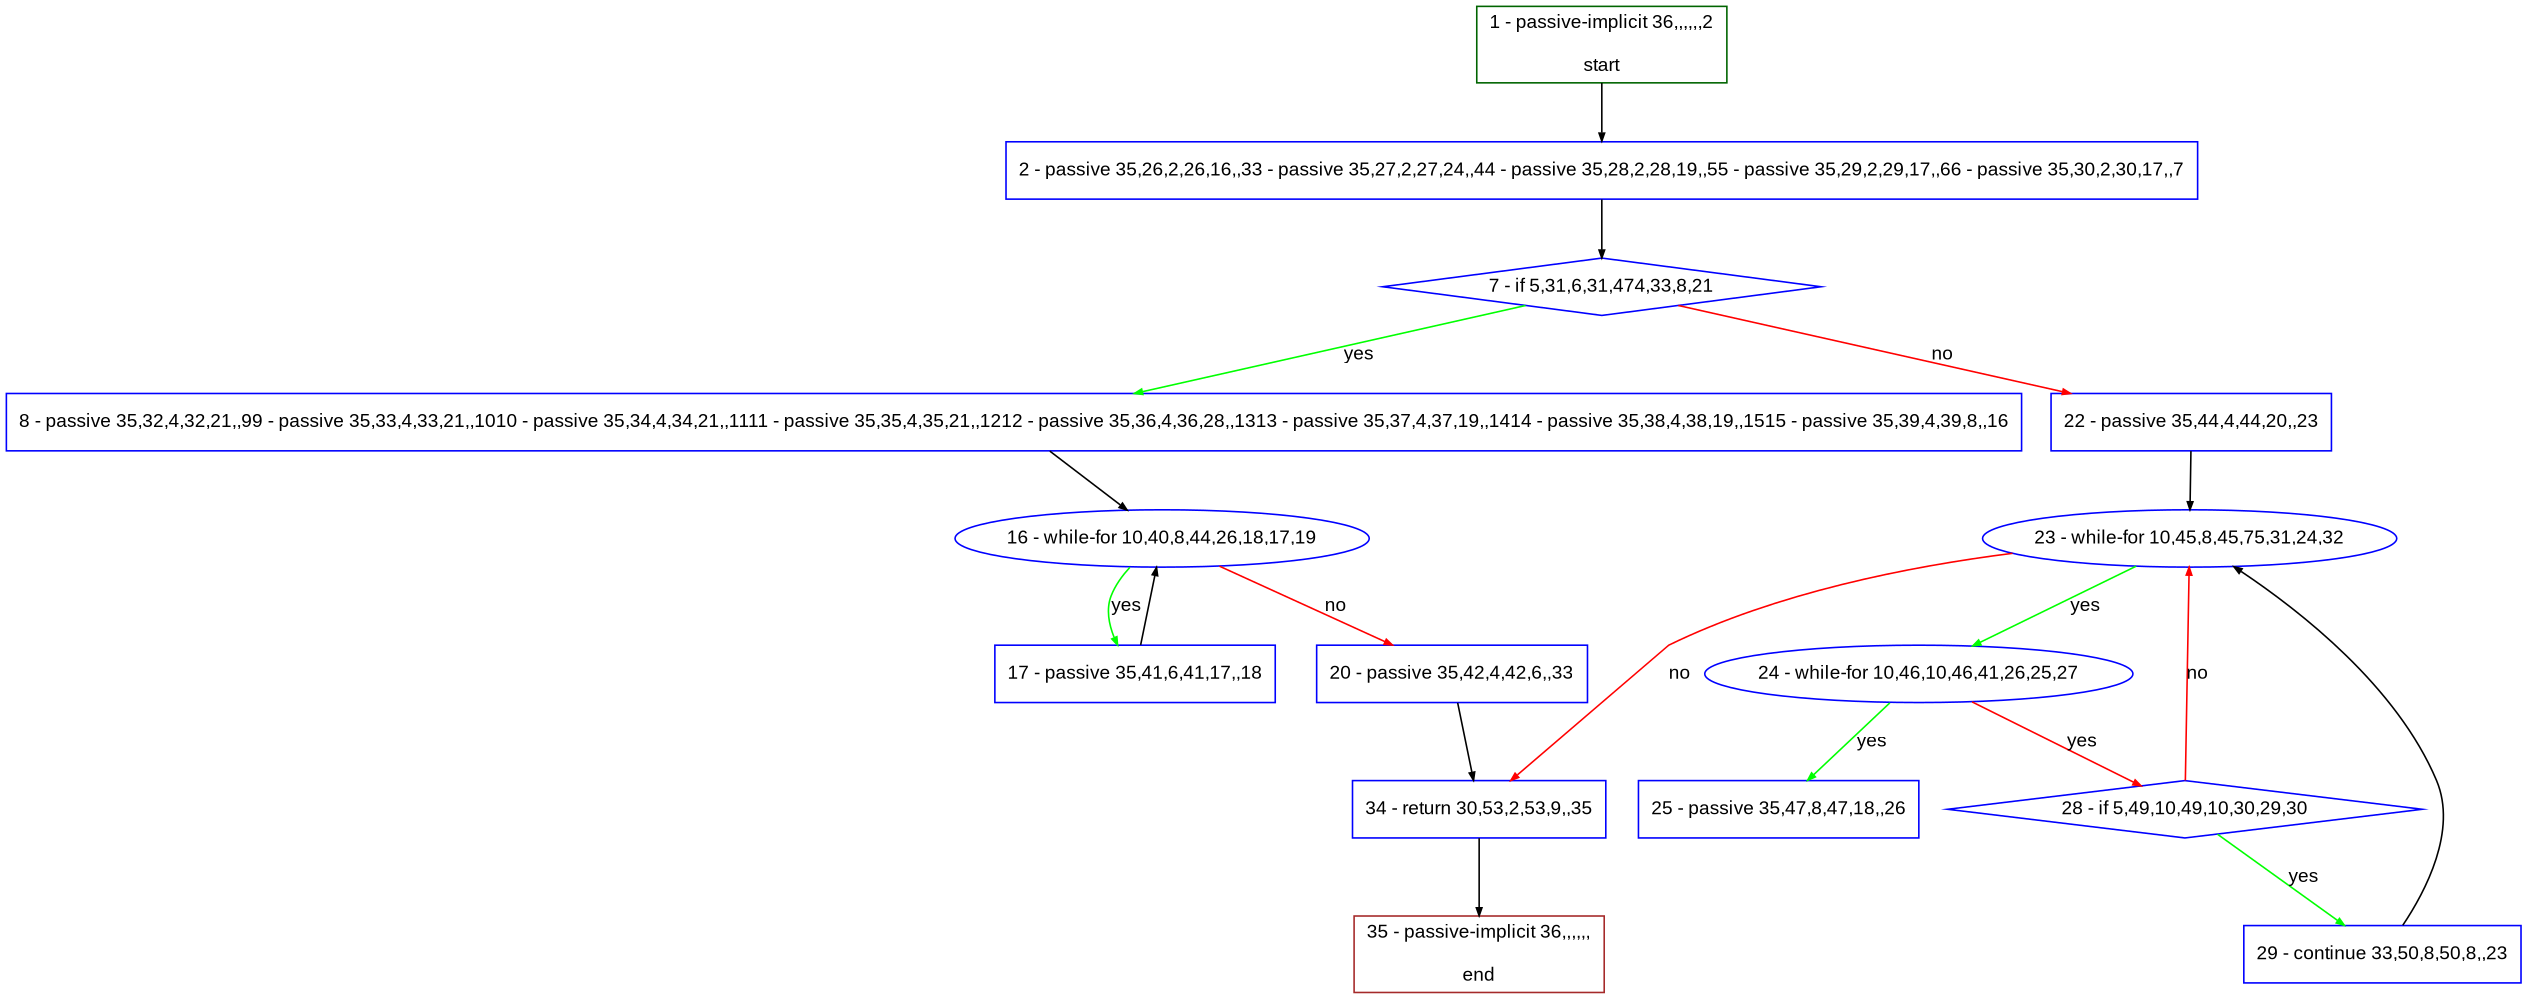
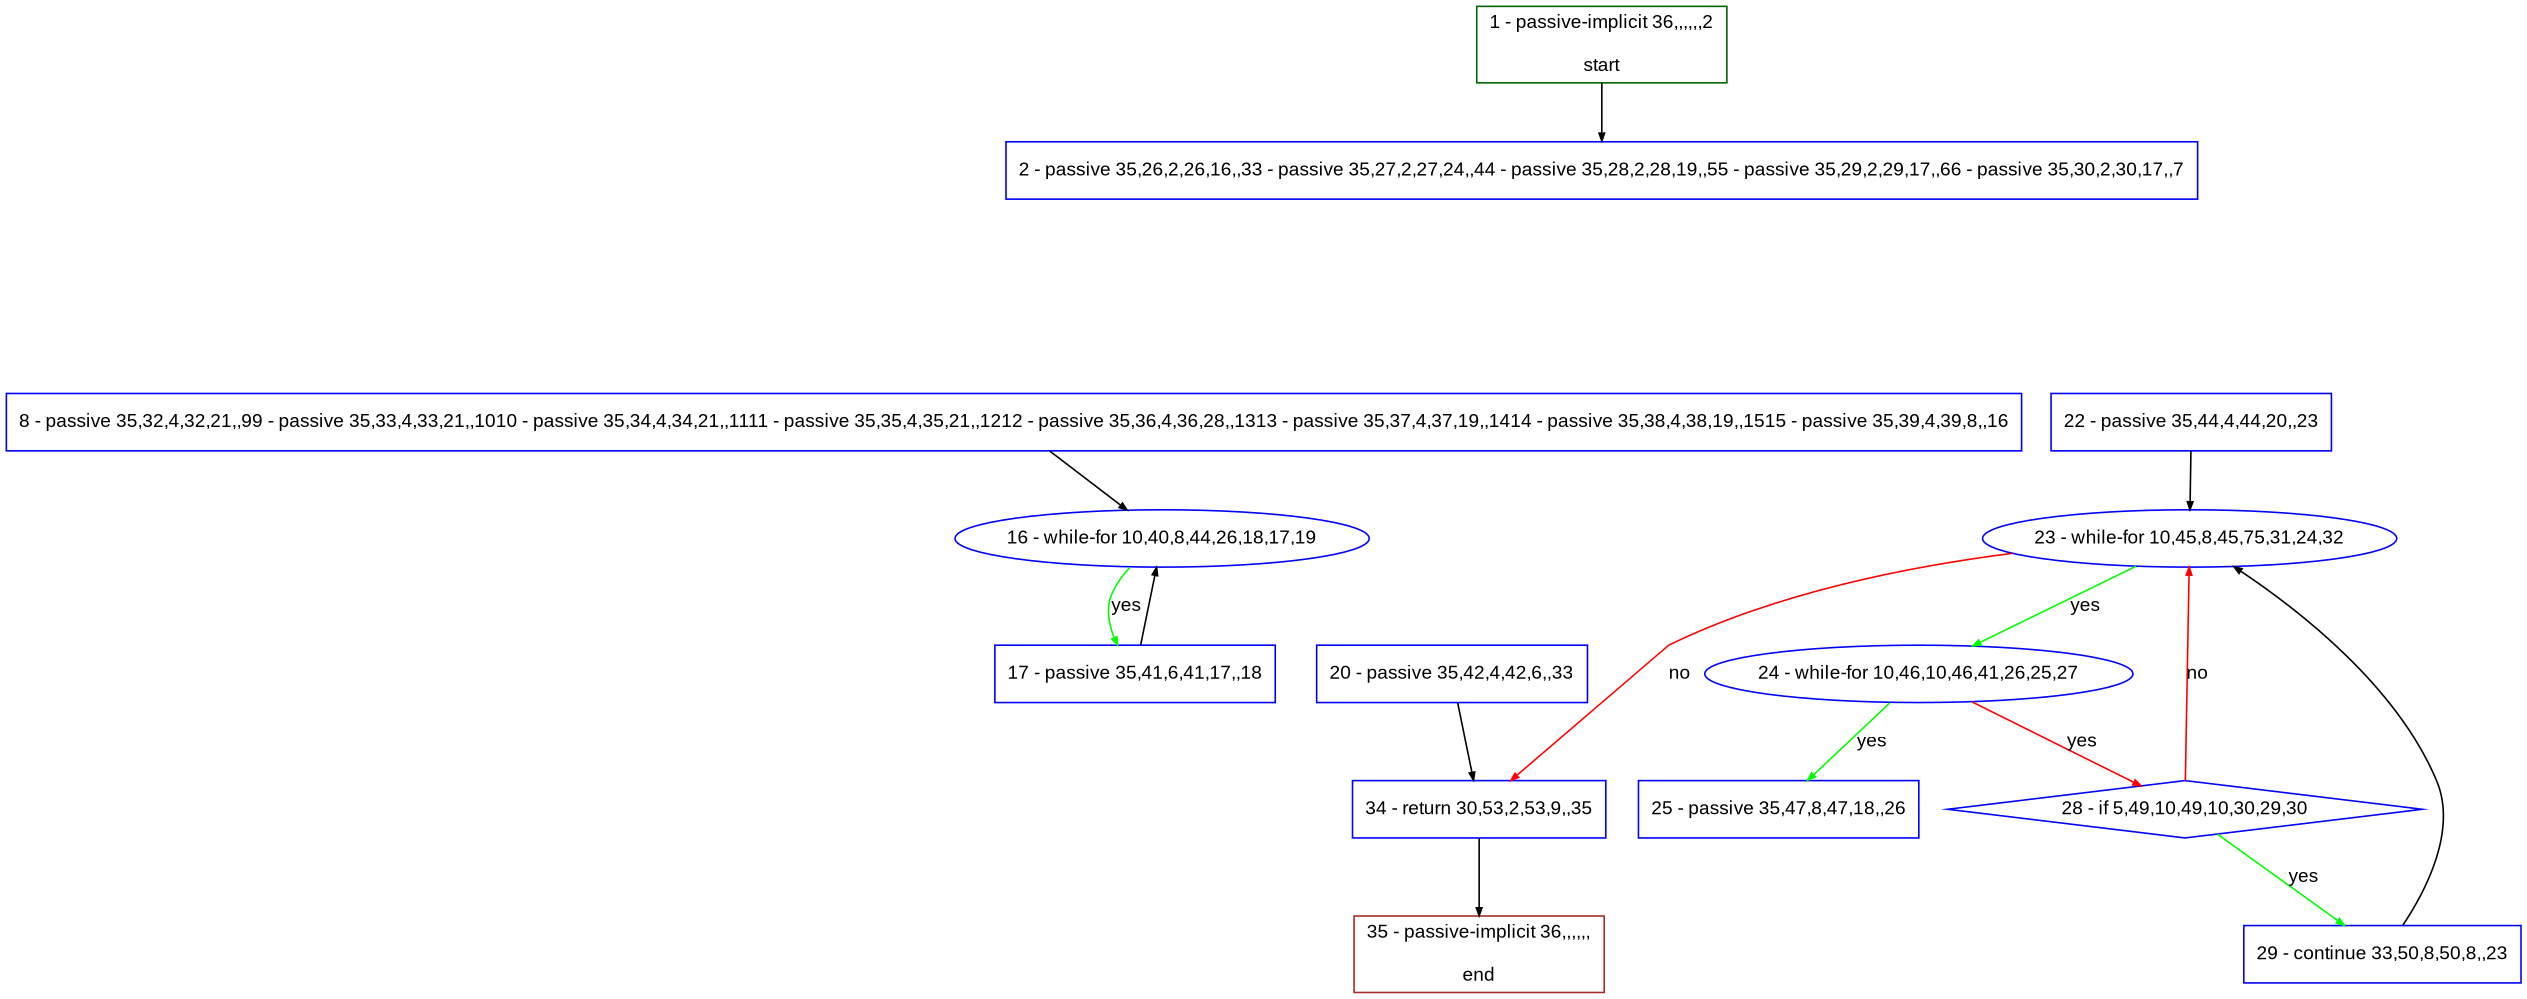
(1602, 287) -> none
(1302, 604) -> none
